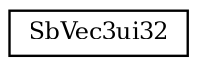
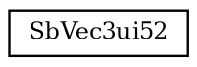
(99, 33) -> (99, 33)
